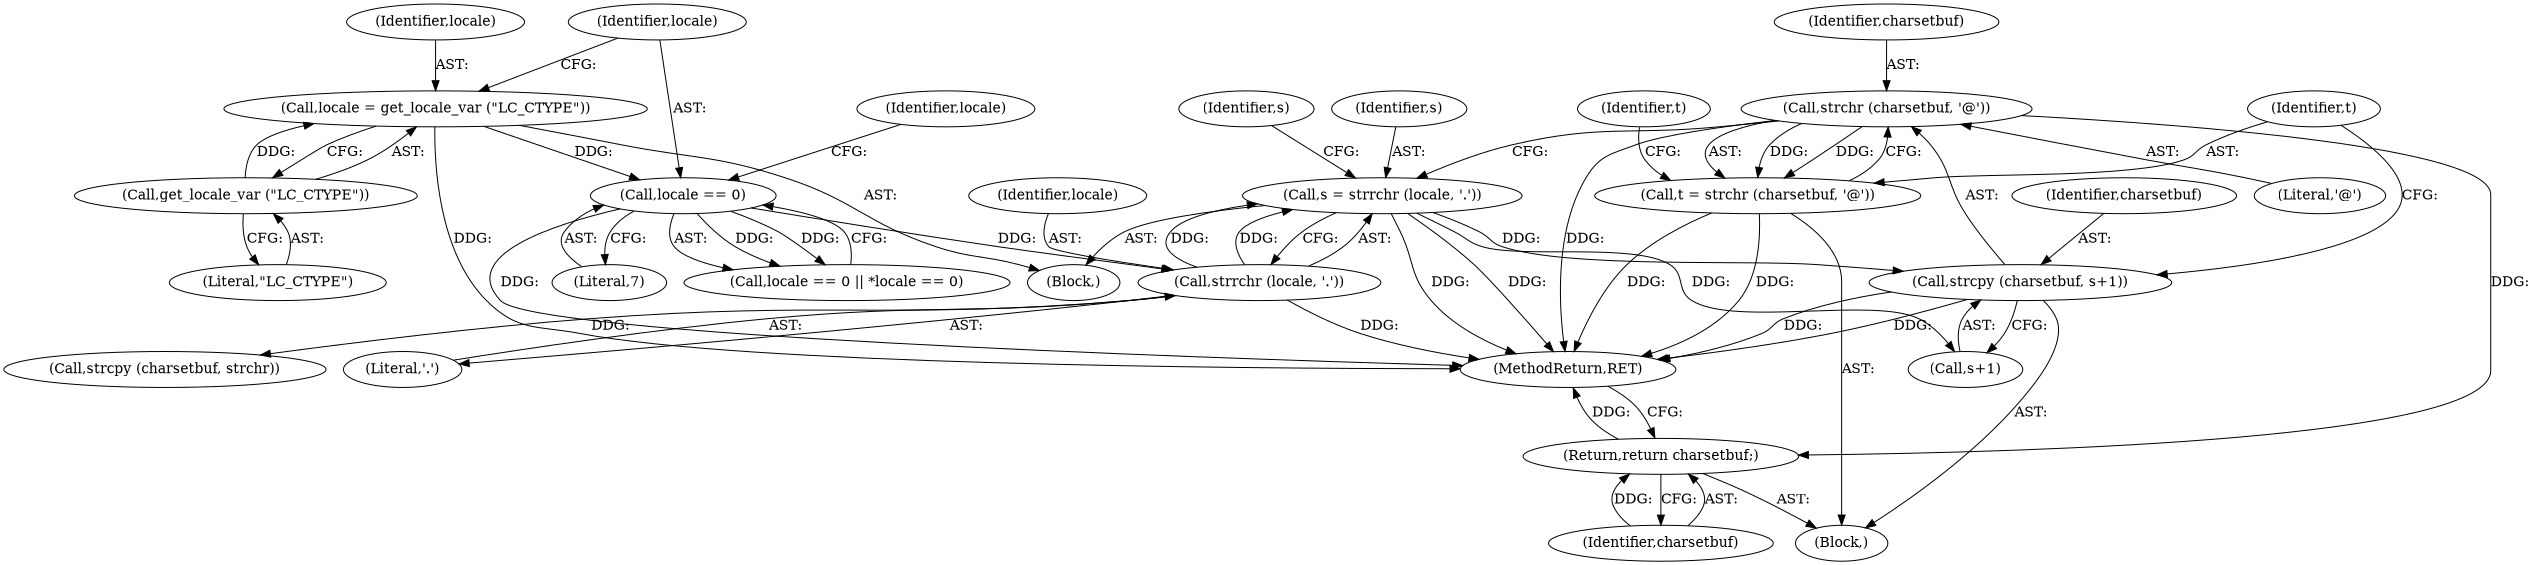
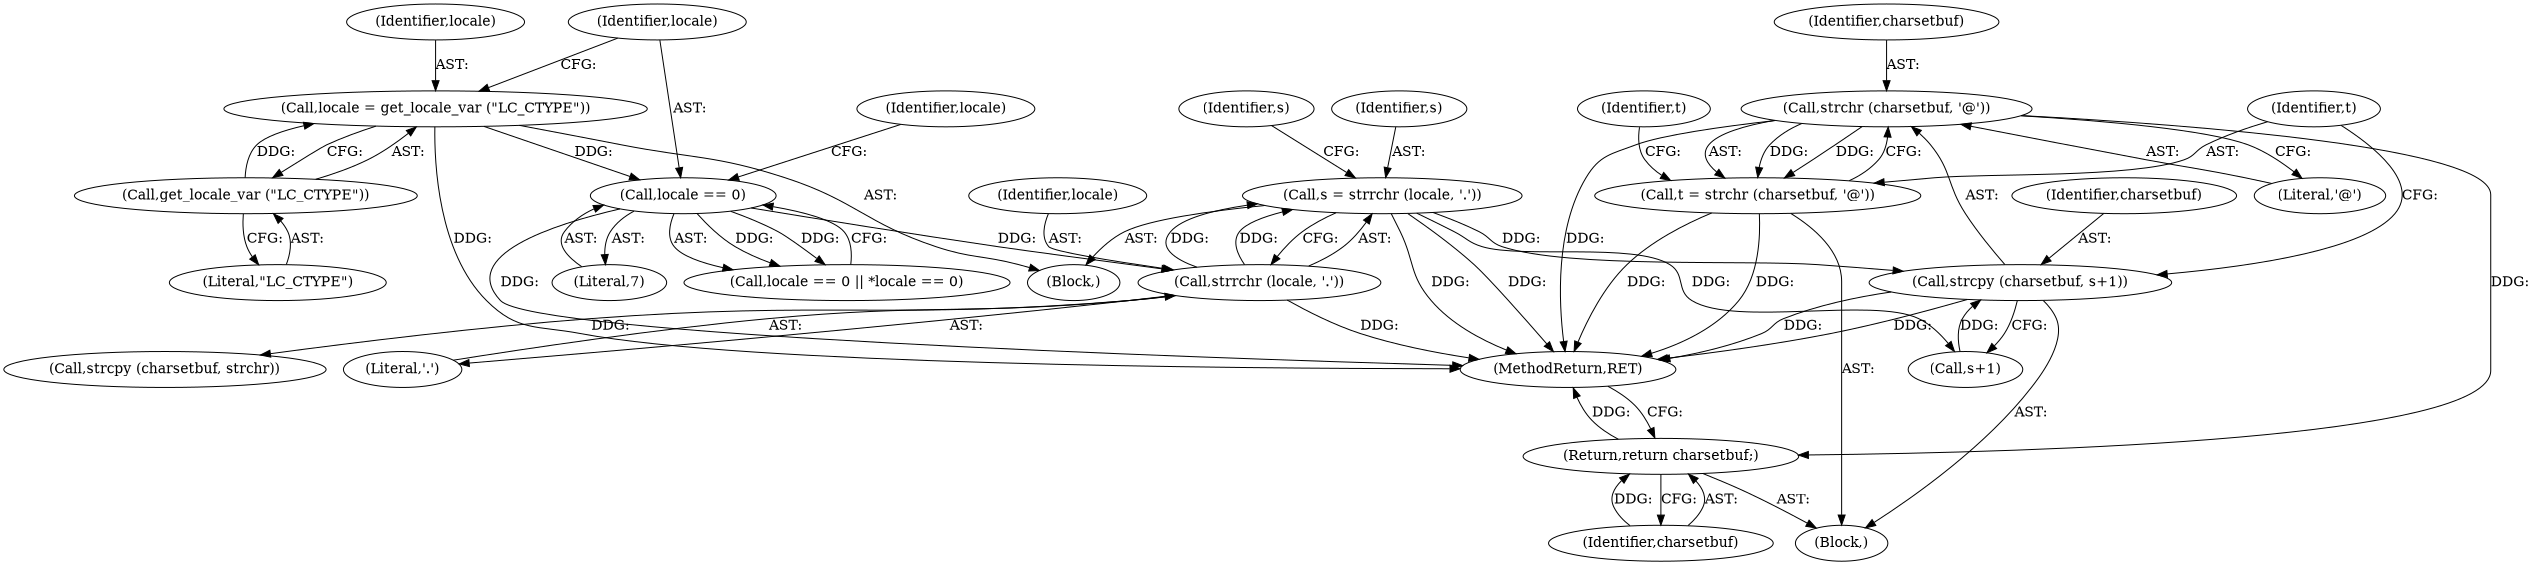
(1600, 132) -> (2211, 135)
(631, 239) -> (631, 239)
(1981, 326) -> (1981, 326)
